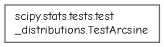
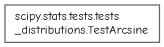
(82, 24) -> (82, 24)
